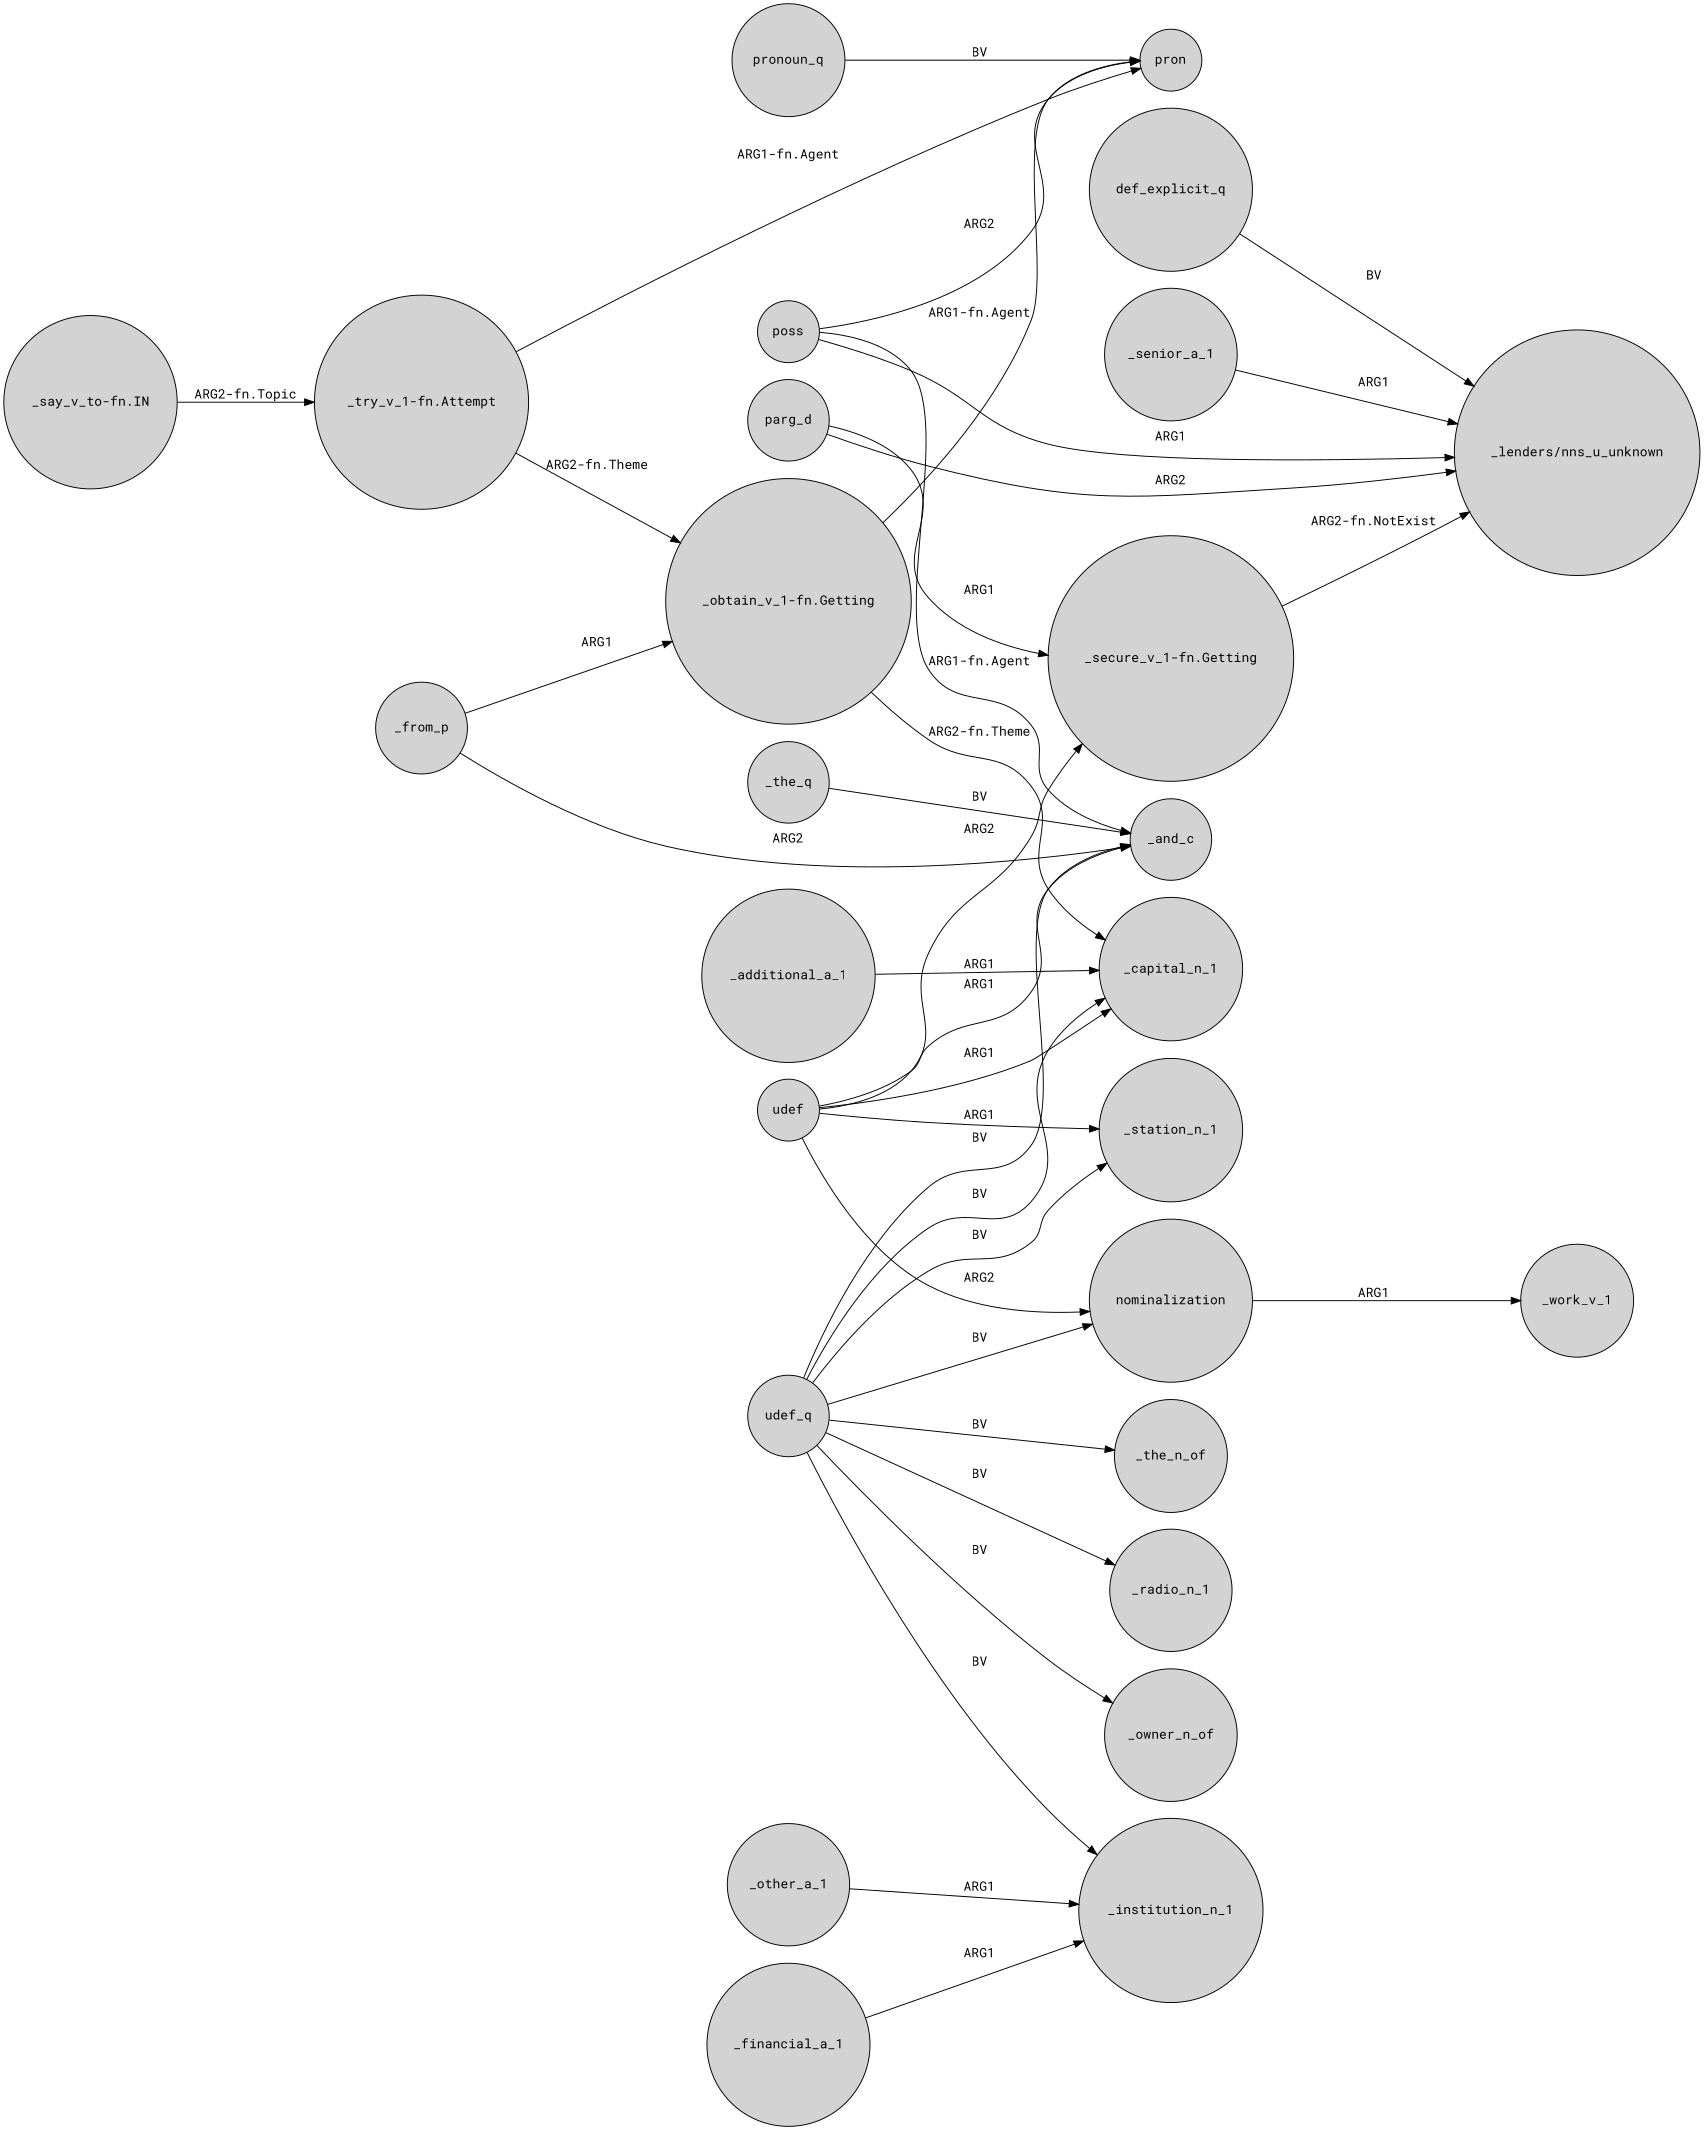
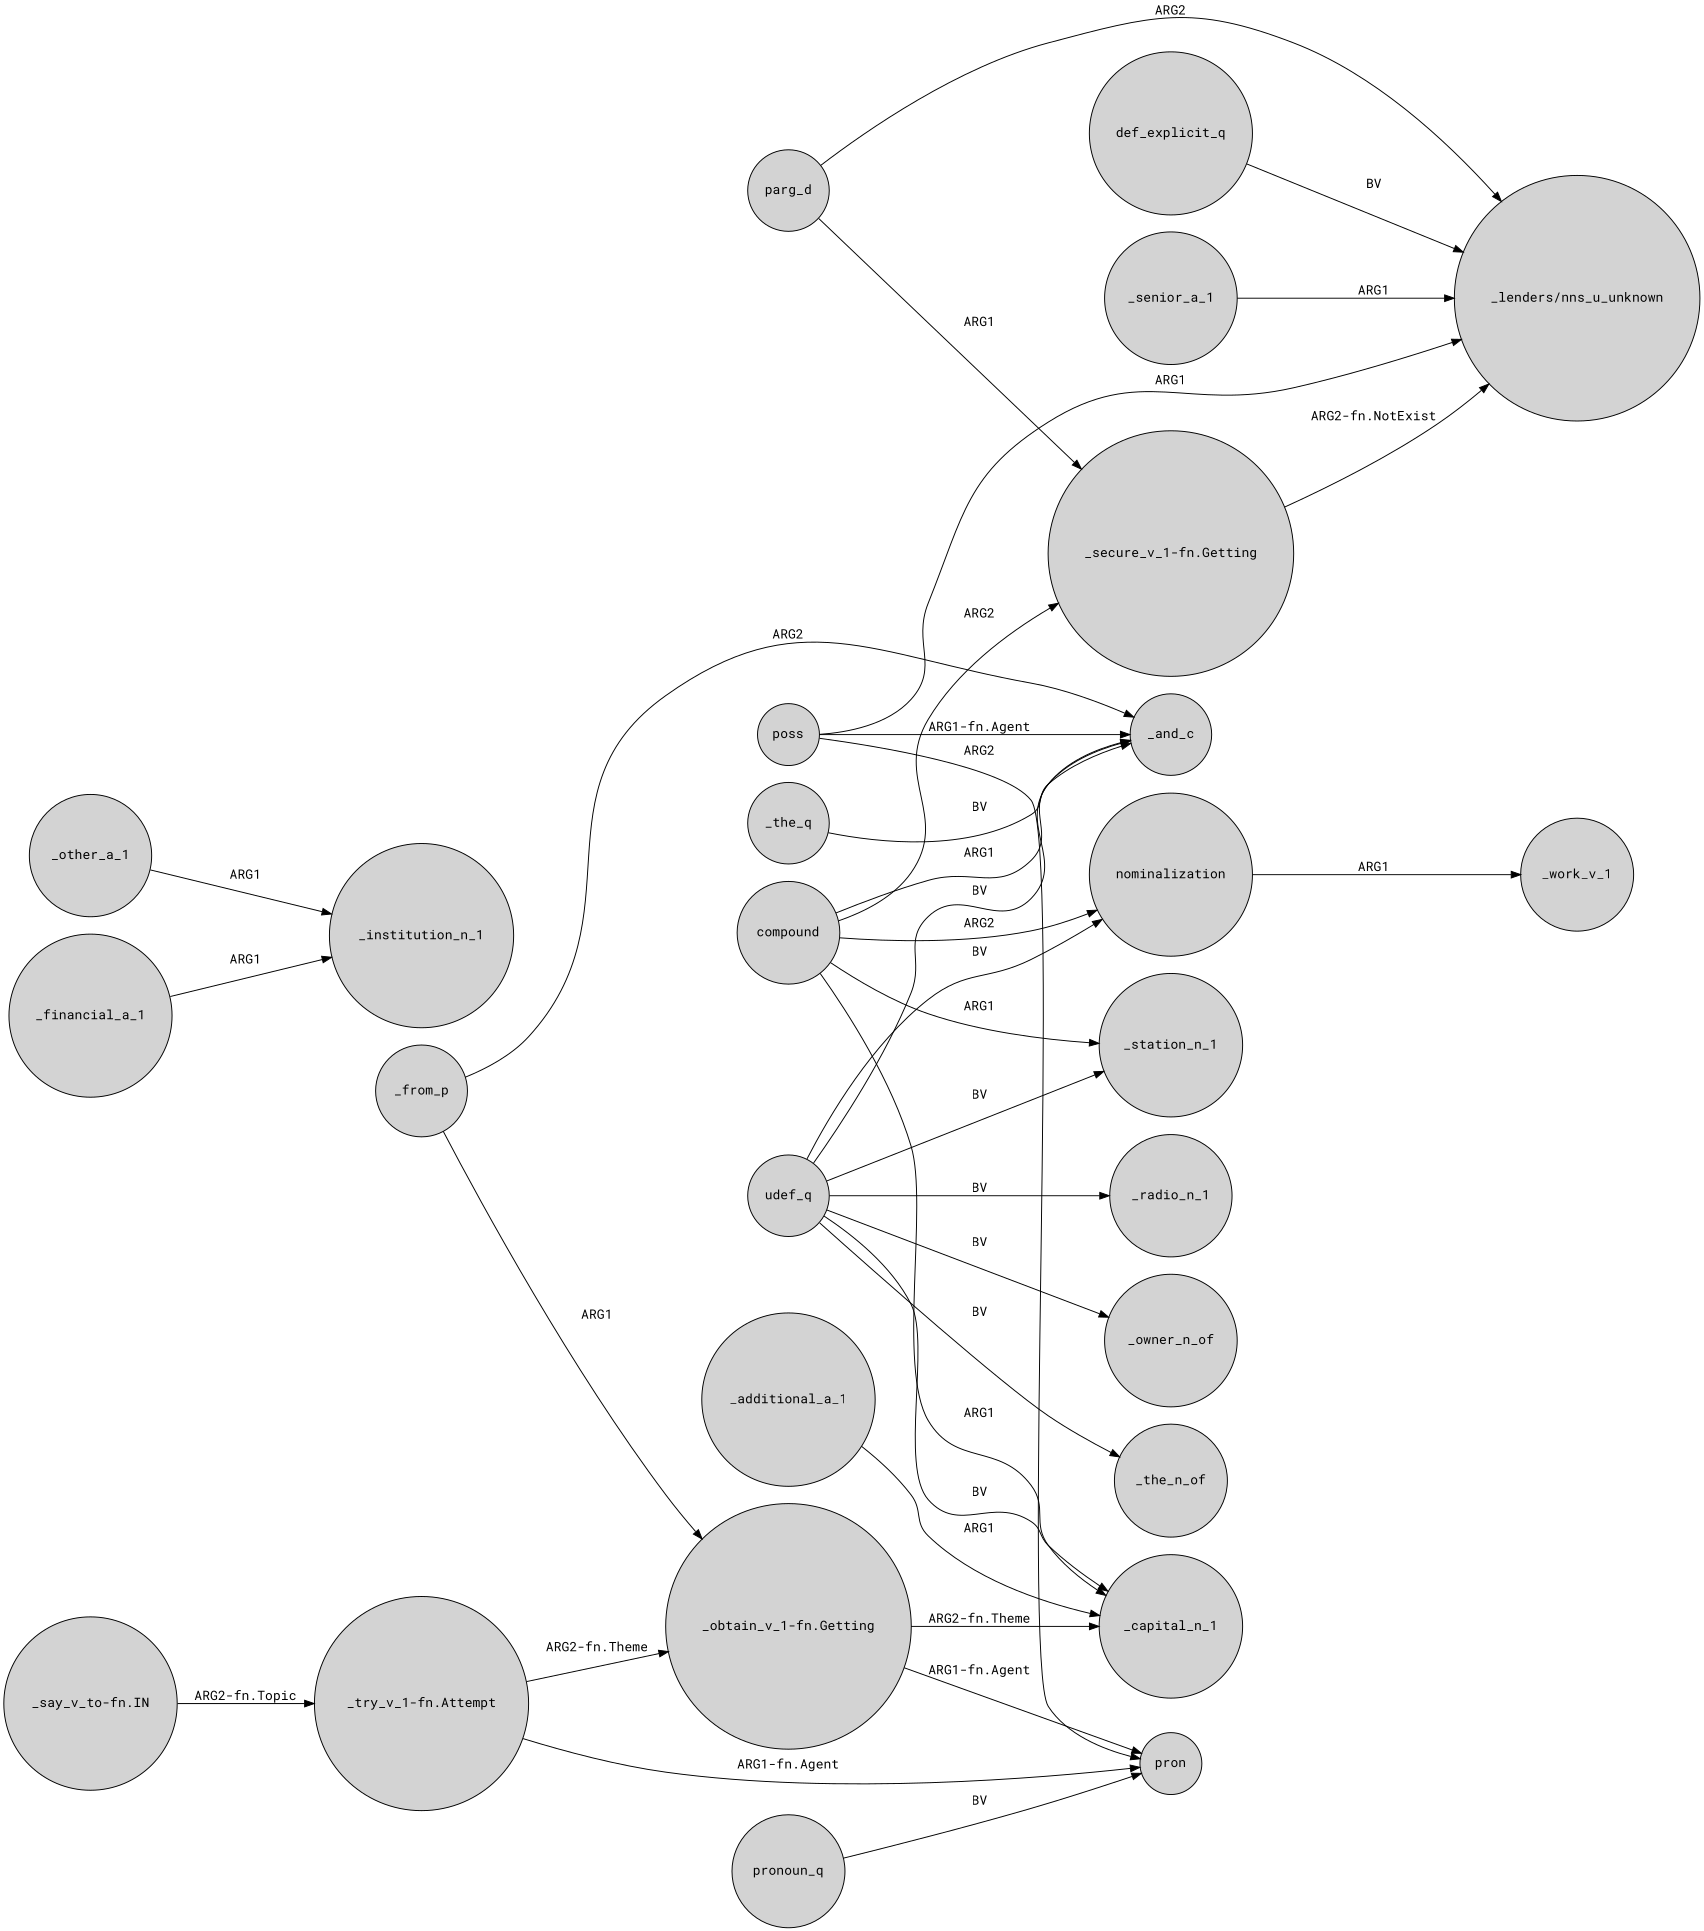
(788, 1110) -> (788, 933)
(930, 1664) -> none
